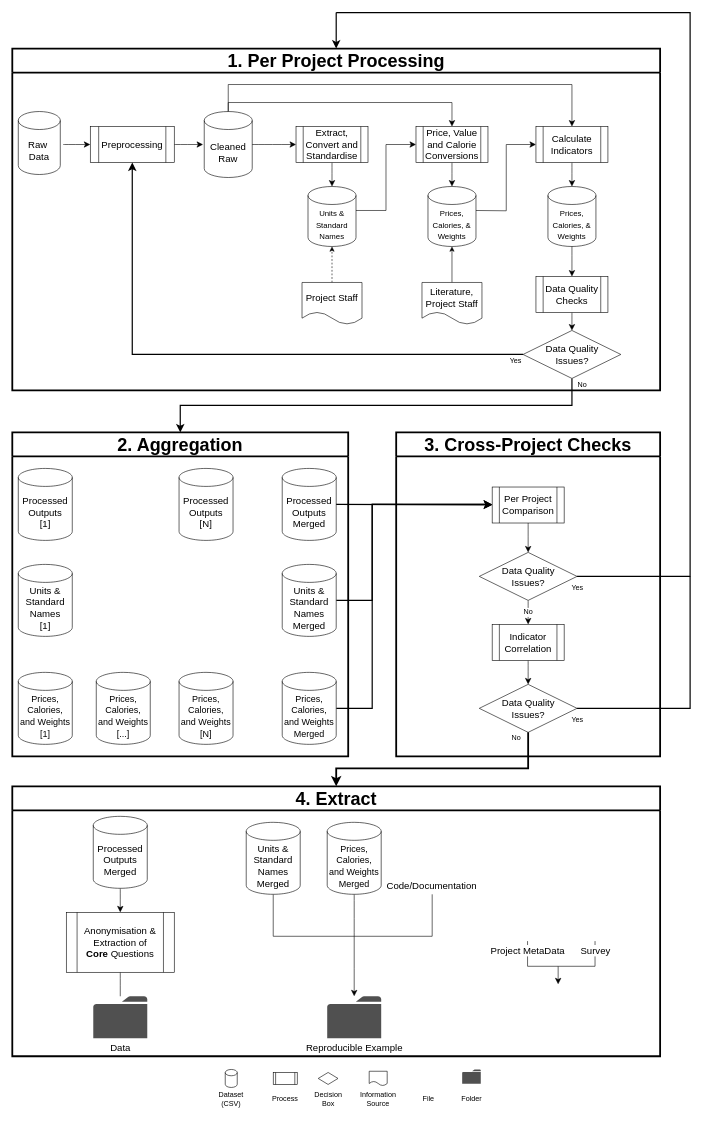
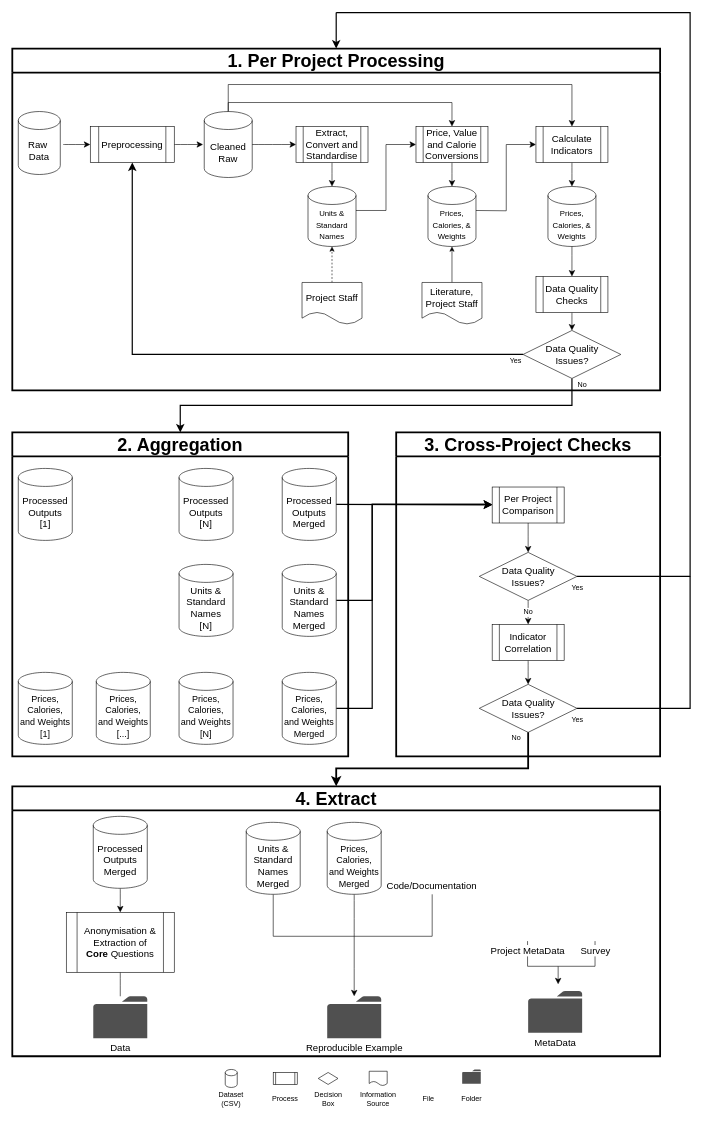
(45, 600) -> none
none -> (206, 600)
none -> (555, 1012)
